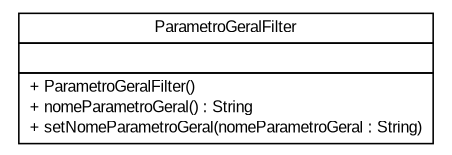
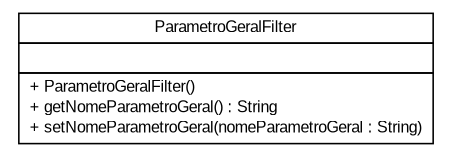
(141, 108) -> (154, 108)
